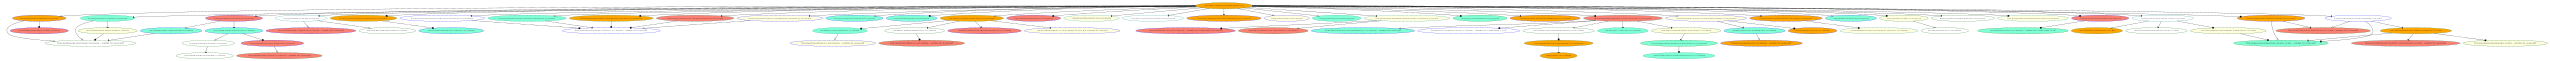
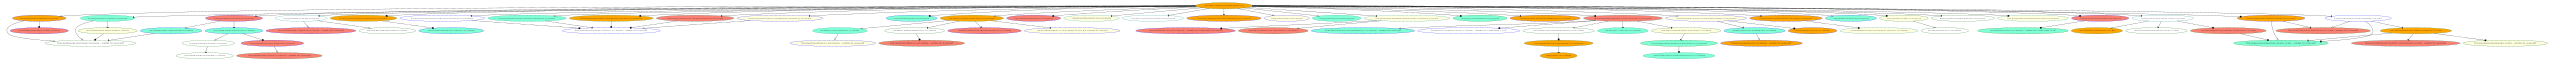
(854, 18) -> none
(906, 24) -> (906, 24)
(2228, 31) -> (2228, 31)
